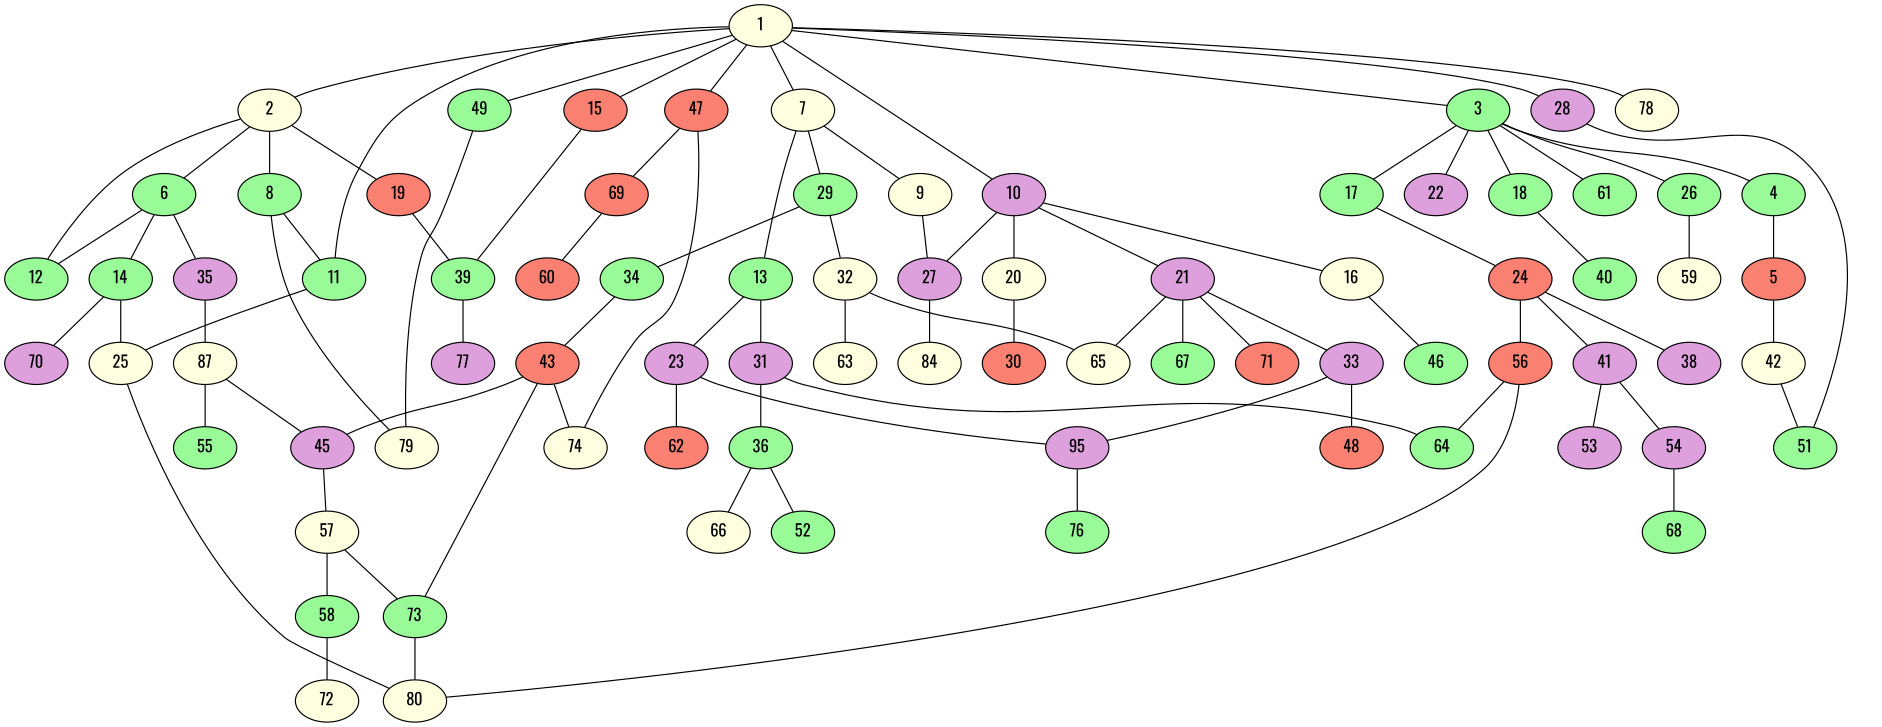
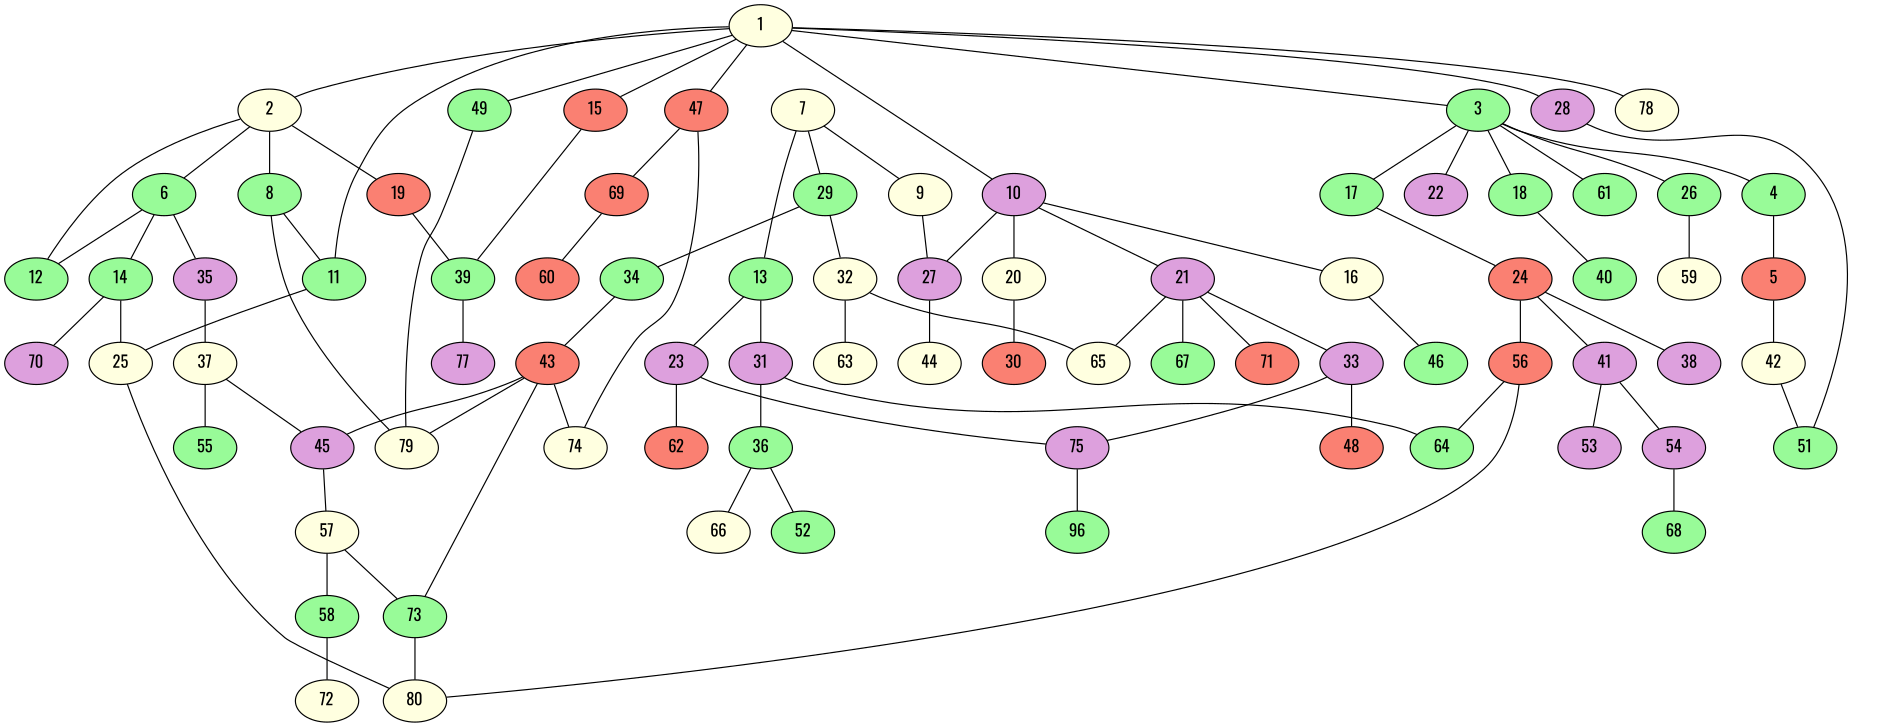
(782, 68) -> none
(205, 363) -> (205, 363)
(930, 363) -> (930, 363)
none -> (477, 406)
(1077, 448) -> (1077, 448)
(1077, 532) -> (1077, 532)
